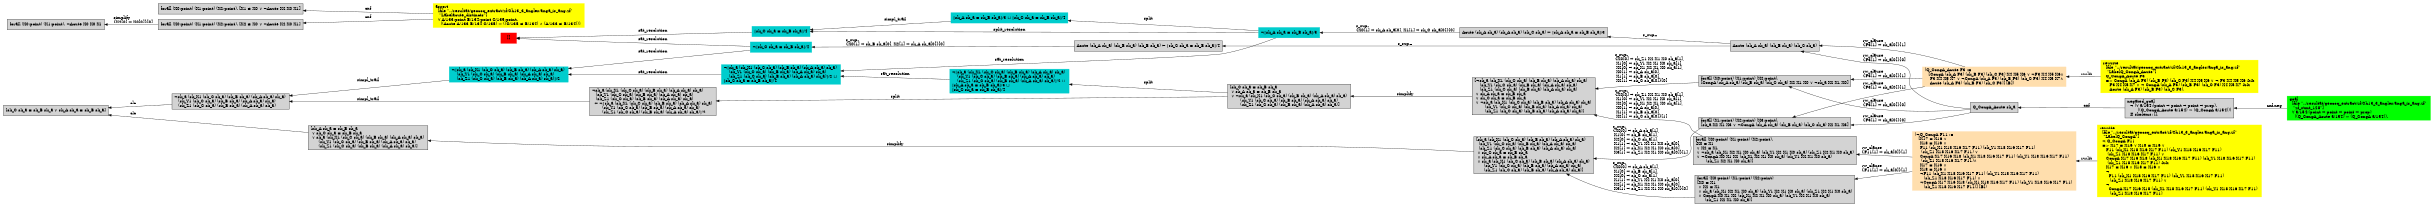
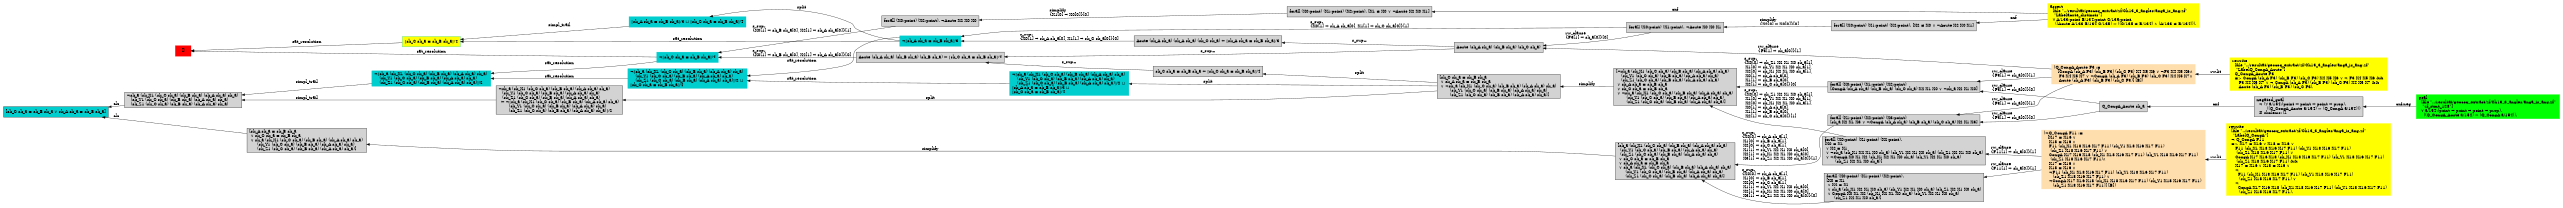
none -> (930, 21)
none -> (1295, 29)
(1009, 30) -> (688, 39)
(781, 31) -> (431, 42)
(1898, 65) -> (1599, 41)
none -> (1208, 72)
(56, 110) -> (56, 112)
